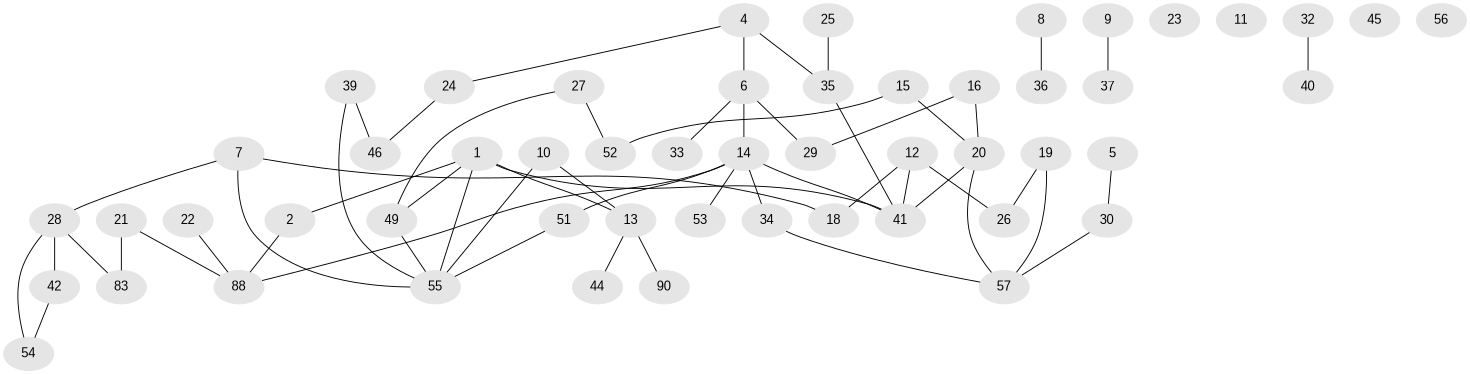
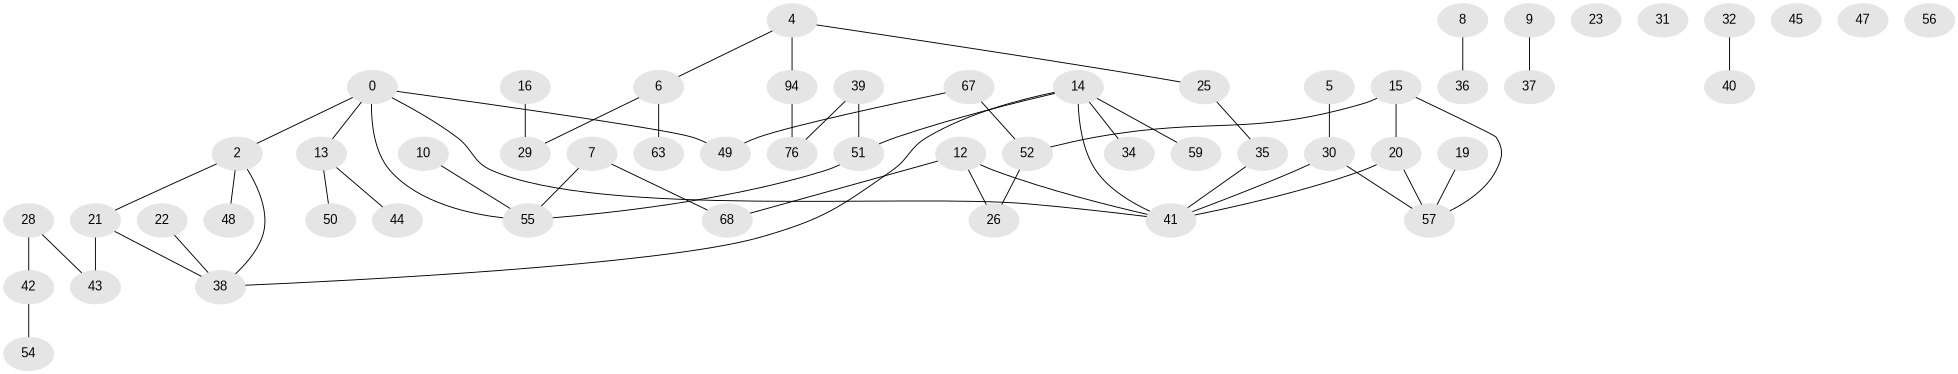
(1241, 20) -> (1663, 20)
none -> (1863, 20)
(786, 54) -> (999, 53)
(449, 87) -> (792, 87)
(579, 87) -> (969, 87)
(977, 121) -> none
(744, 125) -> none
(375, 154) -> (792, 154)
(477, 154) -> (372, 87)
(677, 154) -> (659, 154)
(145, 183) -> none
none -> (166, 187)
(588, 187) -> none
(1025, 187) -> (1011, 187)
none -> (1251, 189)
(346, 211) -> (859, 121)
none -> (229, 220)
(700, 220) -> (1196, 154)
(834, 220) -> (727, 220)
(414, 254) -> none
(882, 261) -> (1498, 141)
(19, 284) -> none
(121, 287) -> (95, 287)
(239, 287) -> (220, 287)
(664, 287) -> (331, 220)
